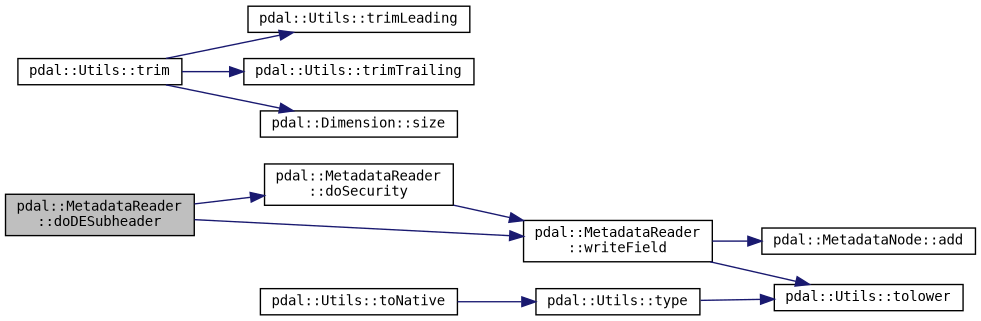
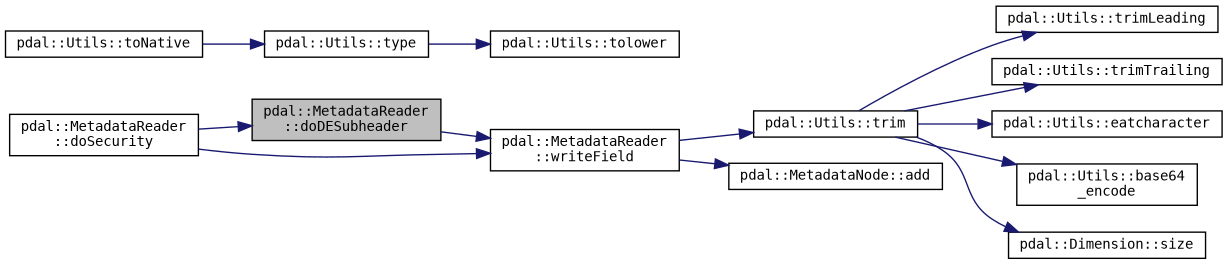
none -> (1107, 124)
none -> (1107, 185)
(222, 201) -> (218, 128)
(753, 272) -> (709, 137)
